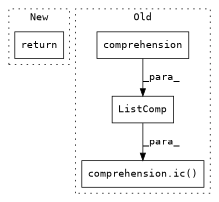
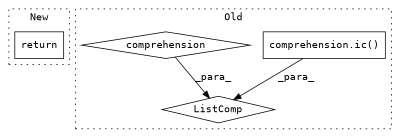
(143, 45) -> (166, 45)
(143, 110) -> (218, 110)
(143, 138) -> (271, 77)
